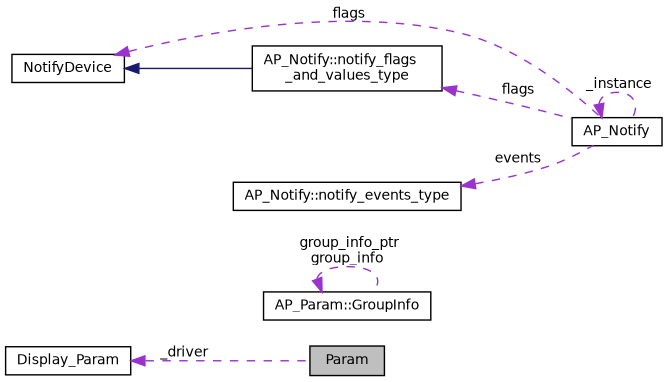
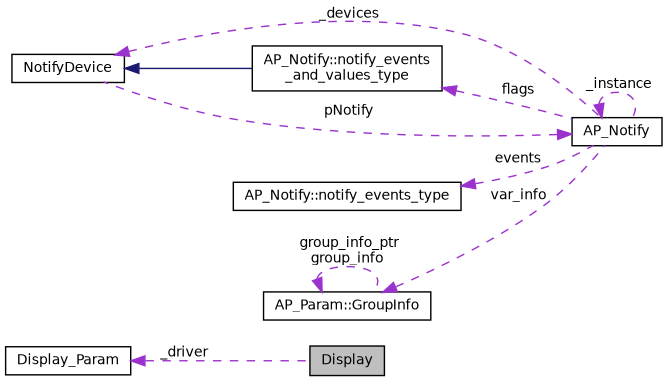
(347, 14) -> (347, 14)
(347, 68) -> (347, 68)
none -> (327, 130)
none -> (509, 229)
(347, 361) -> (347, 361)
